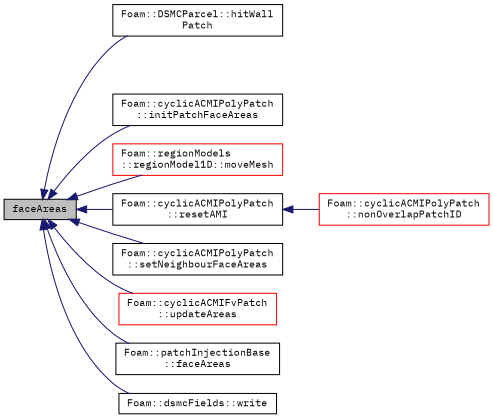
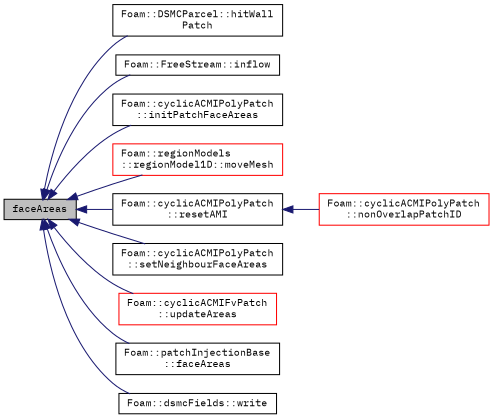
none -> (198, 65)
